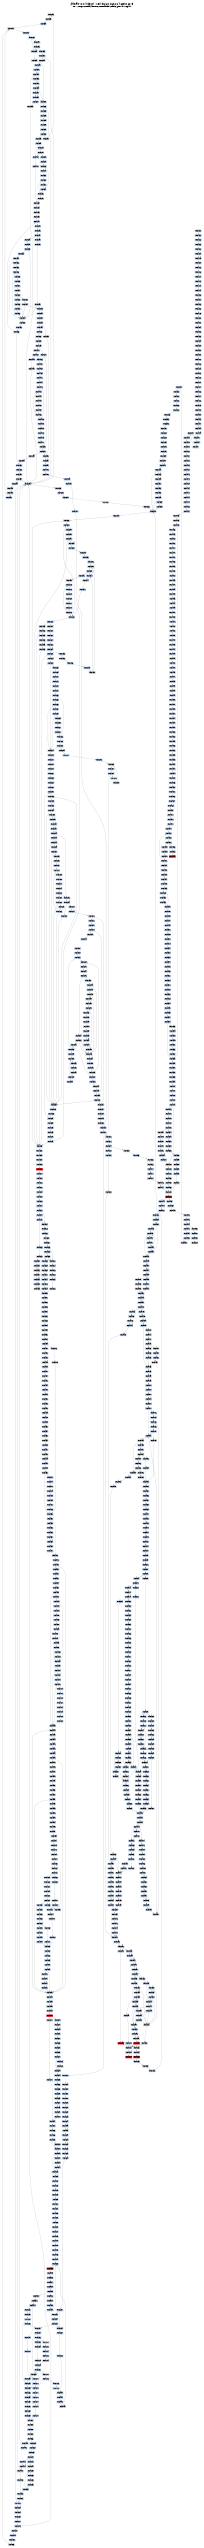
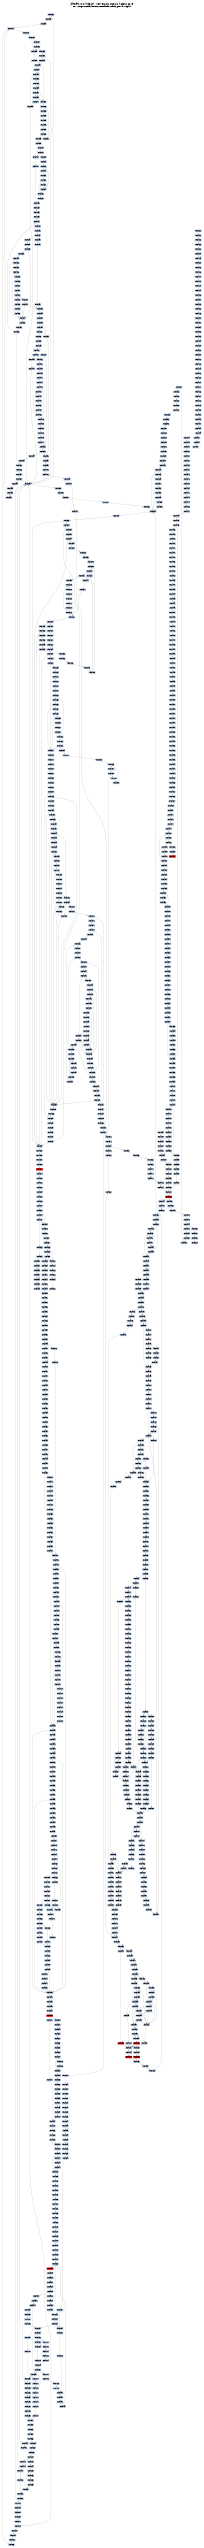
(191, 433) -> none
none -> (77, 944)
